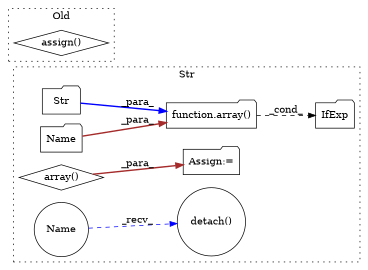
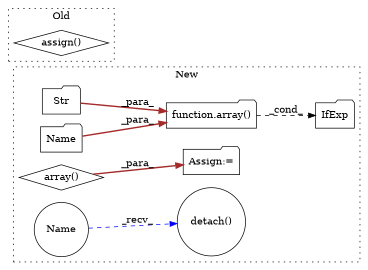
(187, 75) -> (187, 75)
(120, 107) -> (120, 107)
